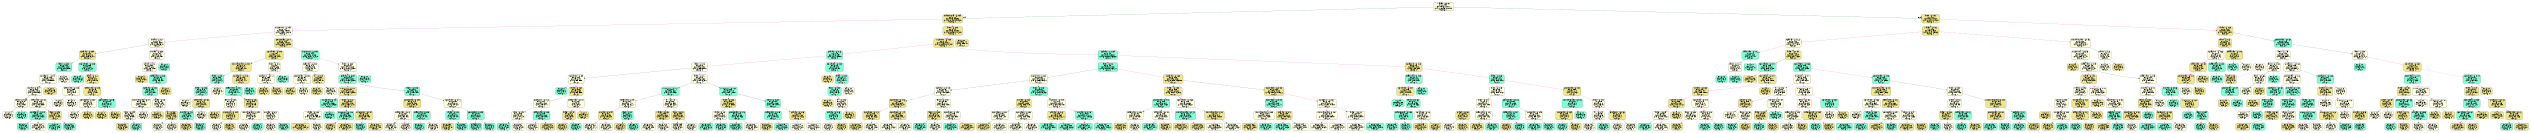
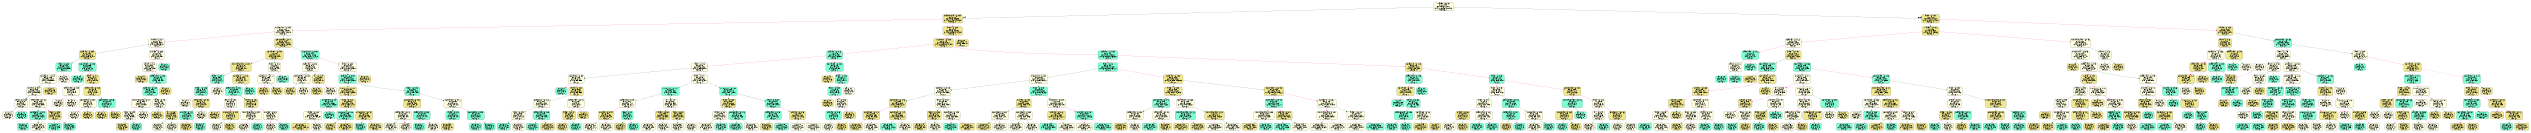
(1750, 67) -> (1750, 67)
(365, 79) -> (365, 79)
(2449, 115) -> (2449, 115)
(2482, 115) -> (2482, 115)
(461, 127) -> none
(476, 127) -> (476, 127)
(533, 127) -> (533, 127)
(677, 127) -> (677, 127)
(706, 127) -> (706, 127)
(888, 127) -> (888, 127)
(920, 127) -> (920, 127)
(1067, 127) -> (1067, 127)
(1084, 127) -> (1084, 127)
(1356, 127) -> (1356, 127)
(1435, 127) -> (1435, 127)
(1477, 127) -> (1477, 127)
(1534, 127) -> (1534, 127)
none -> (1691, 127)
(1829, 127) -> none
(1961, 127) -> (1961, 127)
(1975, 127) -> (1975, 127)
(2243, 127) -> (2243, 127)
none -> (2273, 127)
none -> (2374, 127)
(2391, 127) -> (2391, 127)
